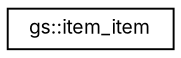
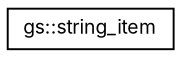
(91, 29) -> (91, 29)
